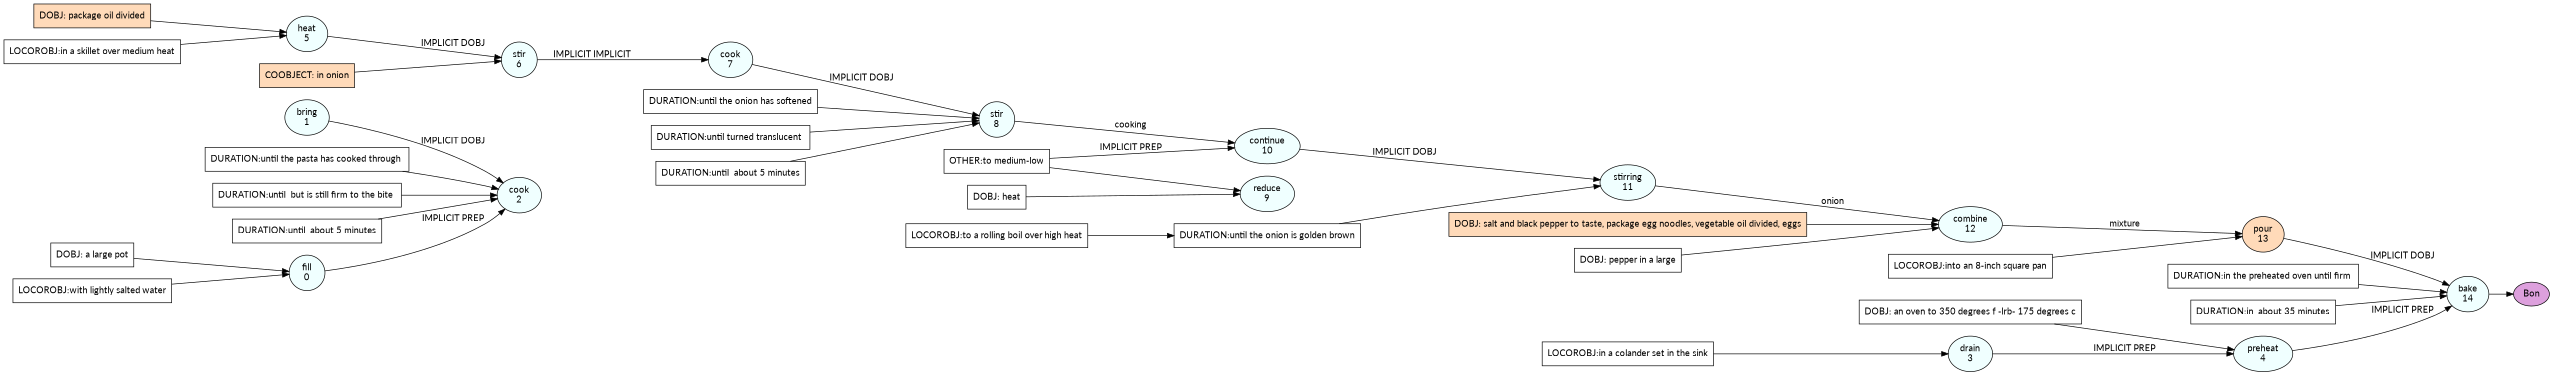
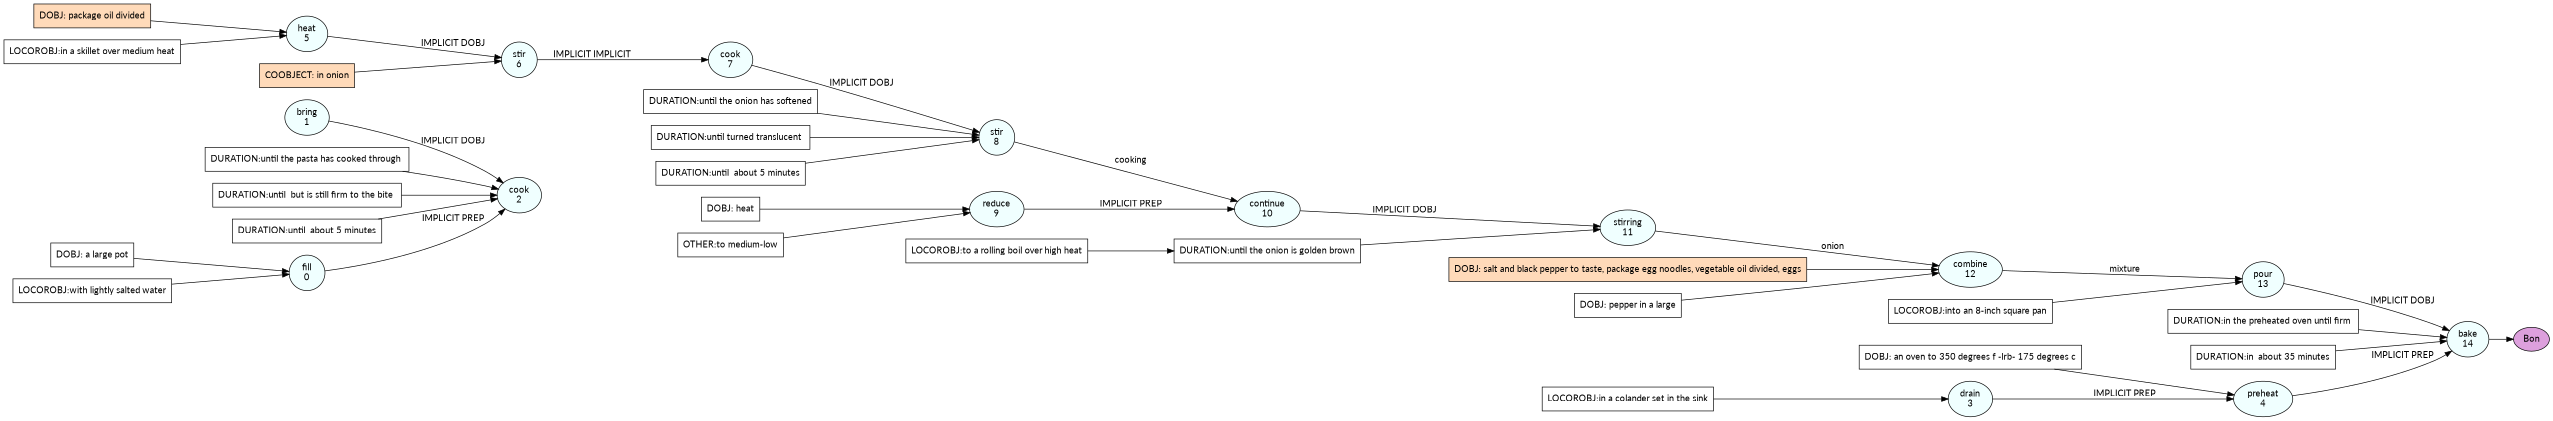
(1139, 153) -> (1126, 209)
(2263, 234) -> (2263, 279)
